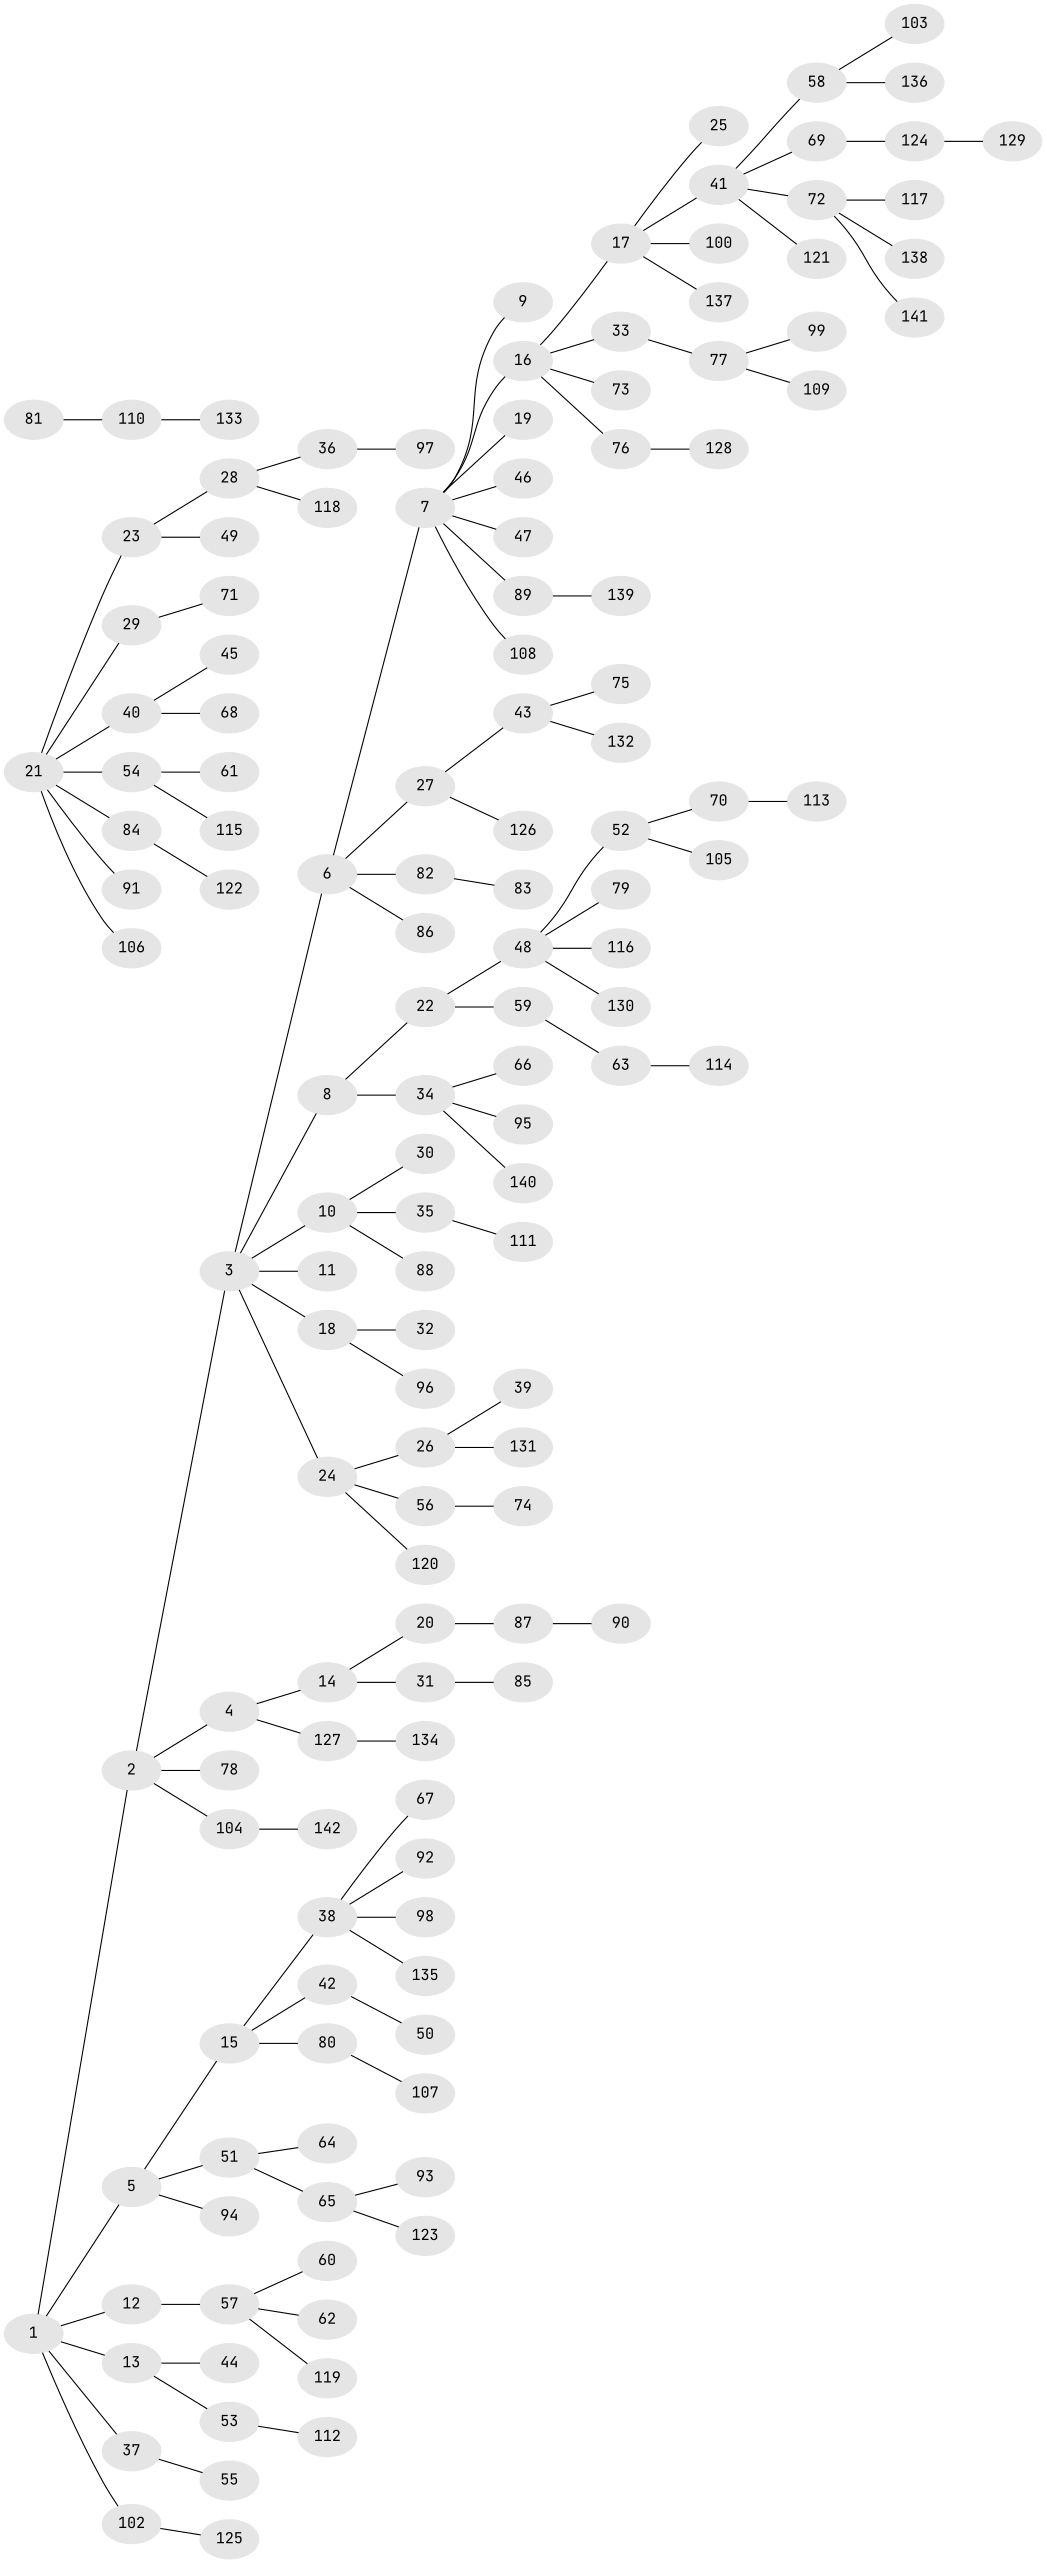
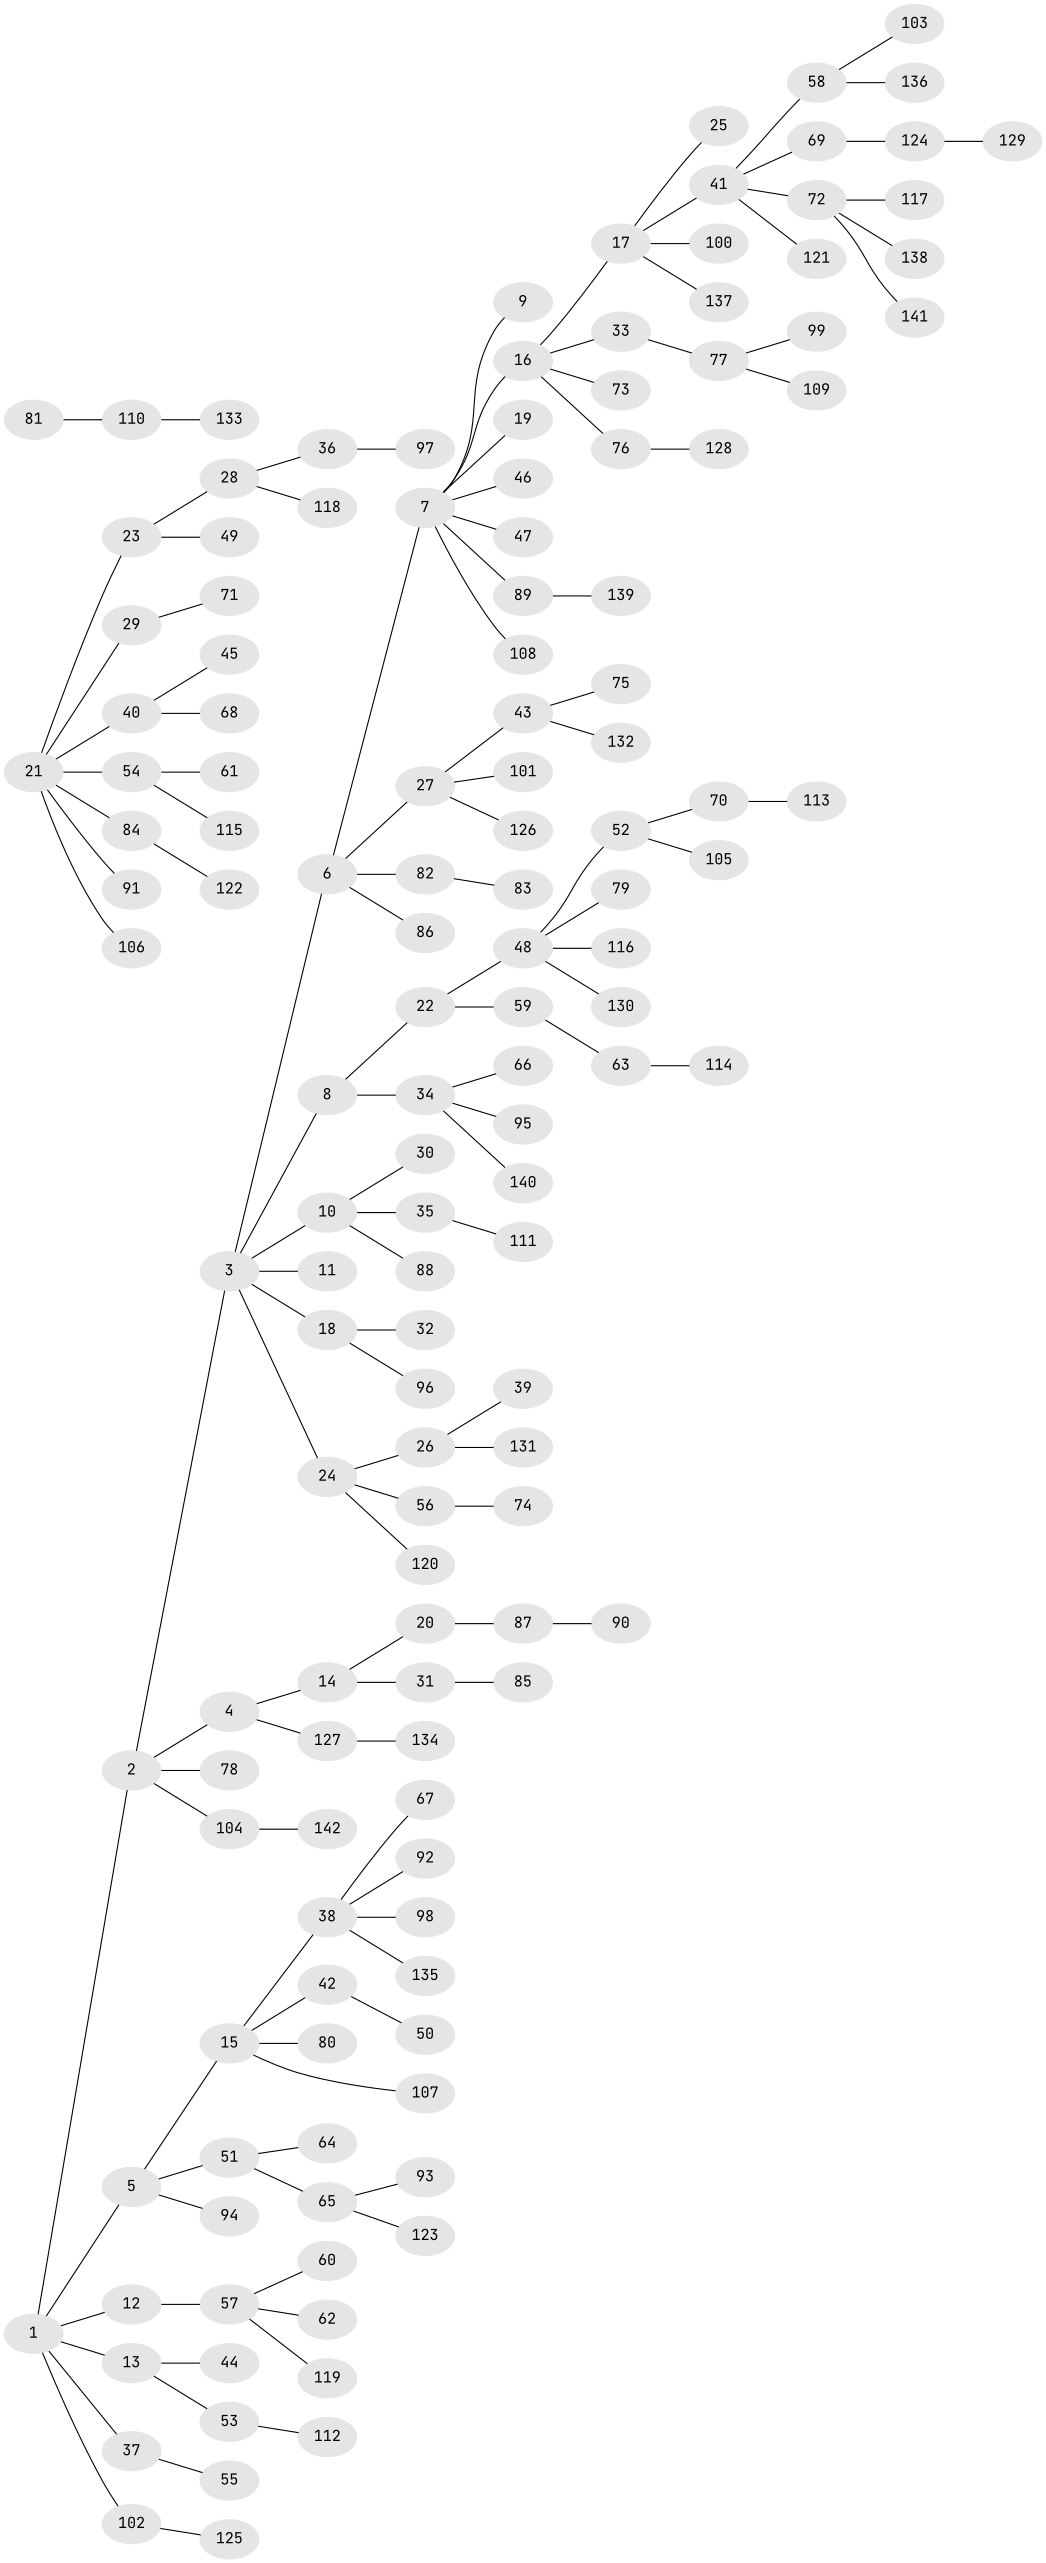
none -> (523, 772)
(376, 2068) -> (323, 2079)
